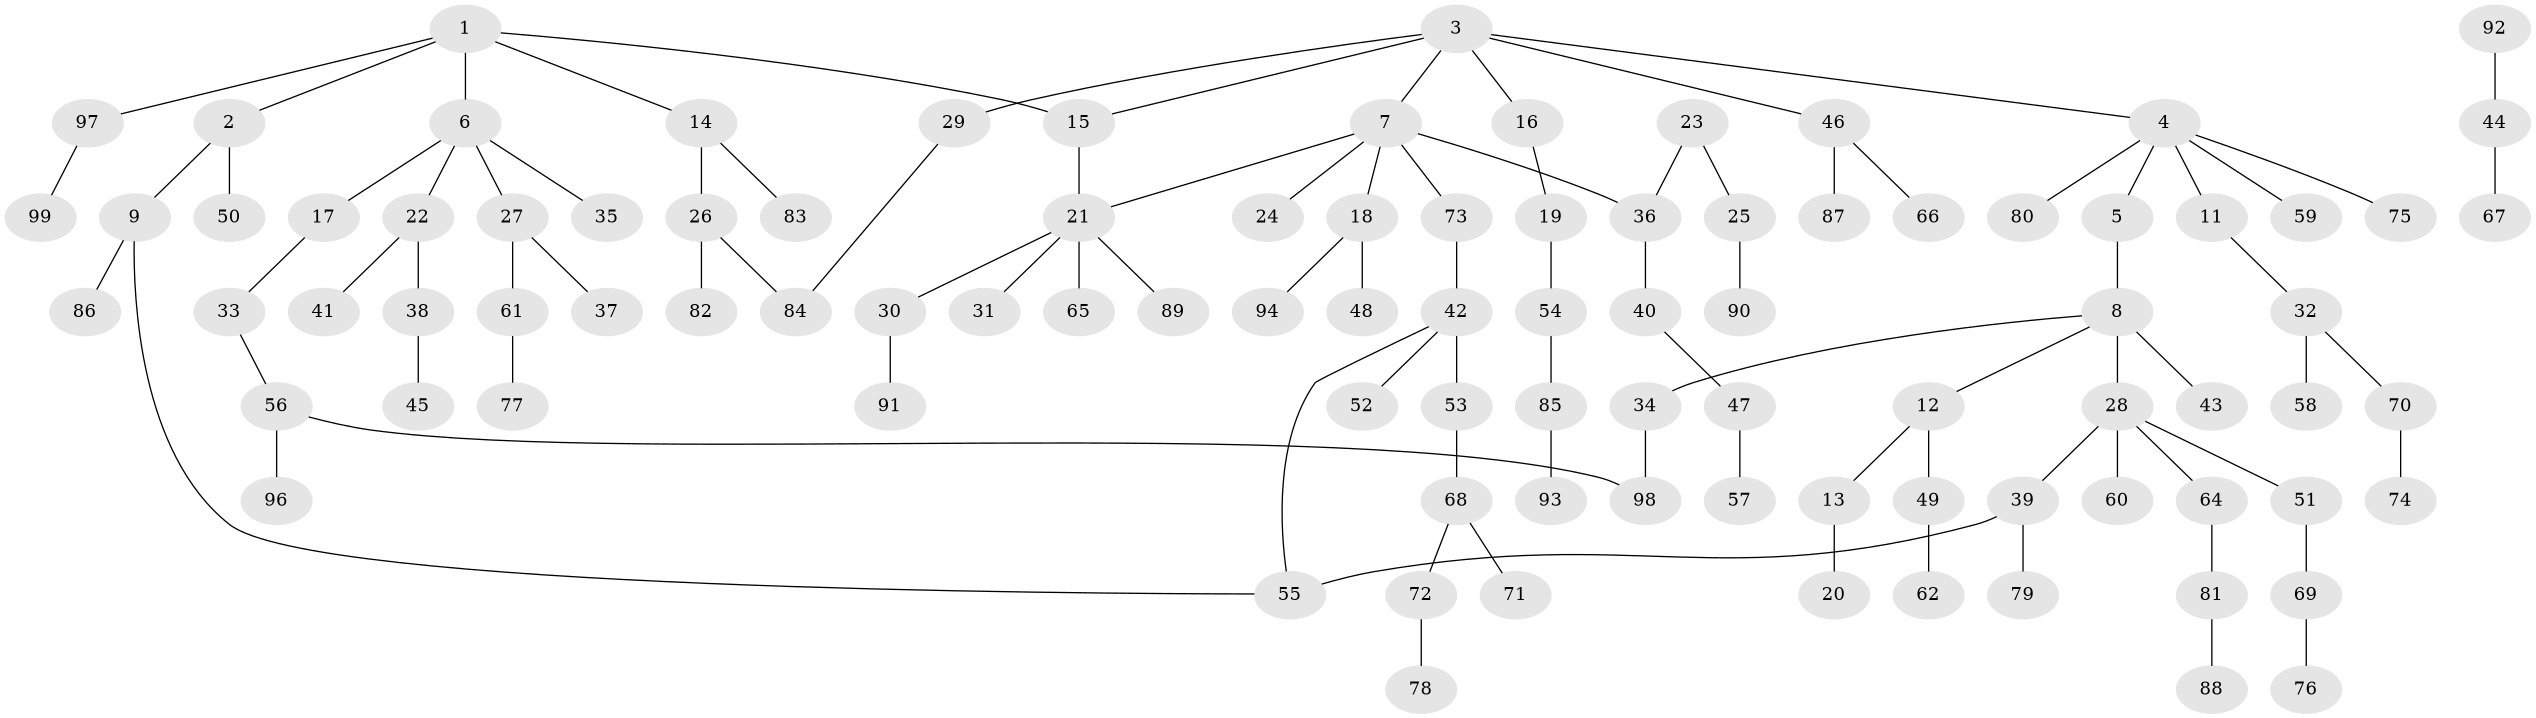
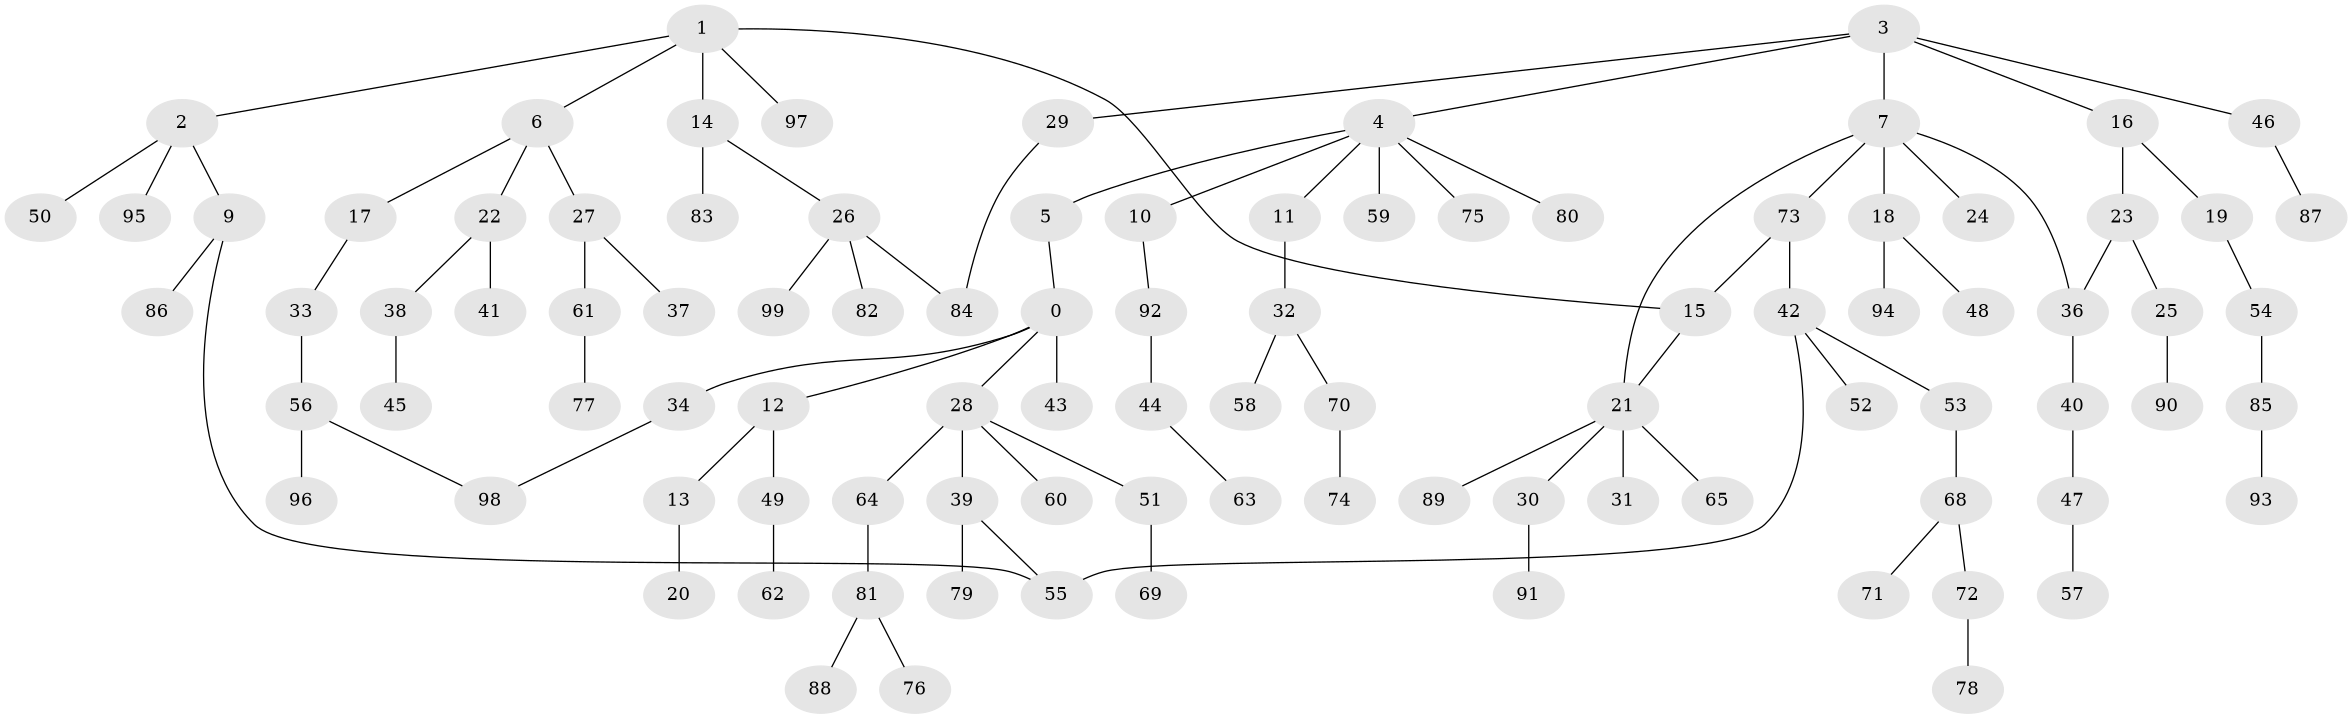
(1268, 76) -> (1743, 265)
(64, 171) -> (809, 265)
none -> (2123, 171)
none -> (135, 218)
(607, 218) -> none
none -> (1141, 218)
(1929, 218) -> none
(2495, 218) -> (1246, 501)
(2117, 312) -> (1057, 312)
(2306, 643) -> (892, 643)
